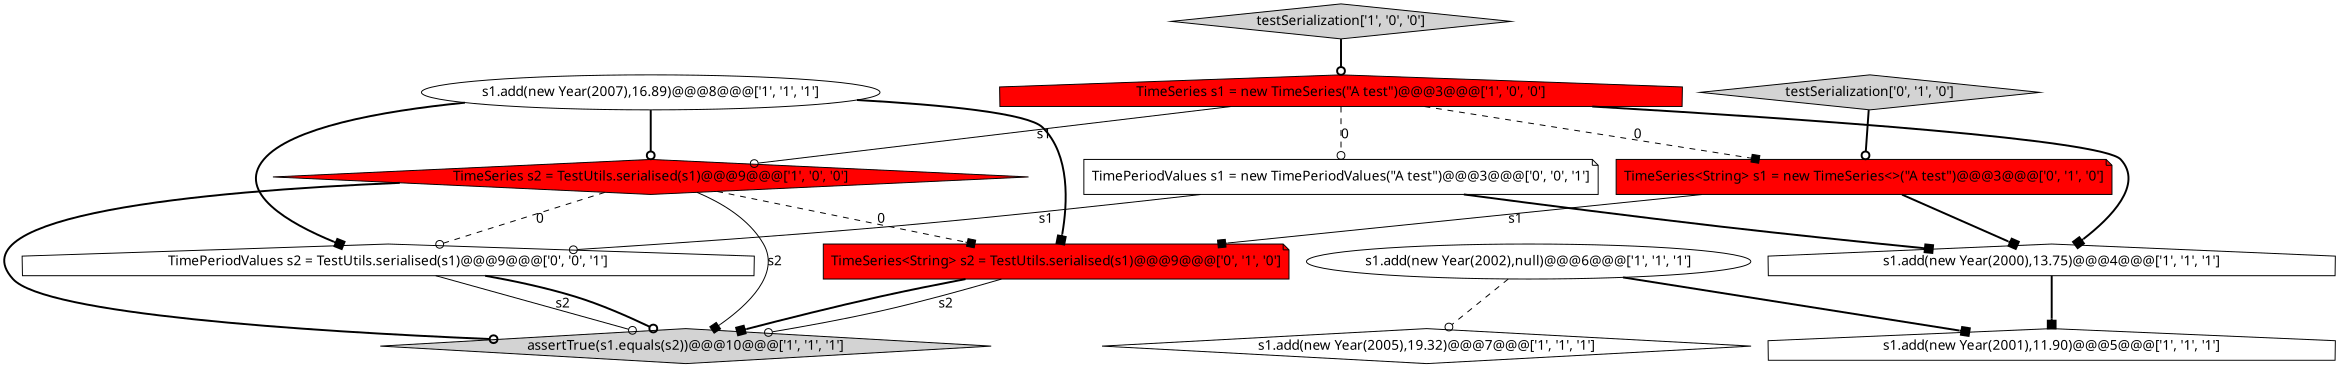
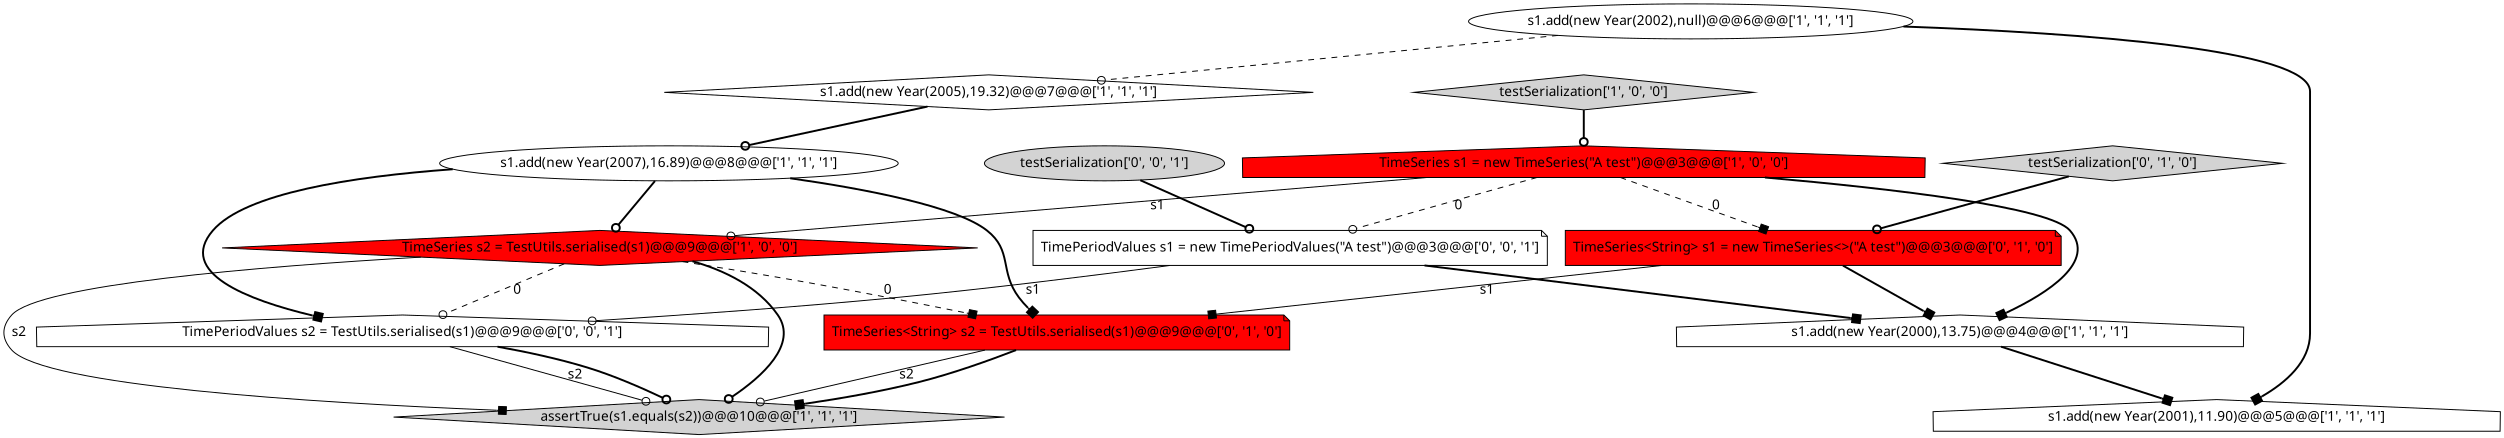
none -> (838, 126)
none -> (1104, 163)
